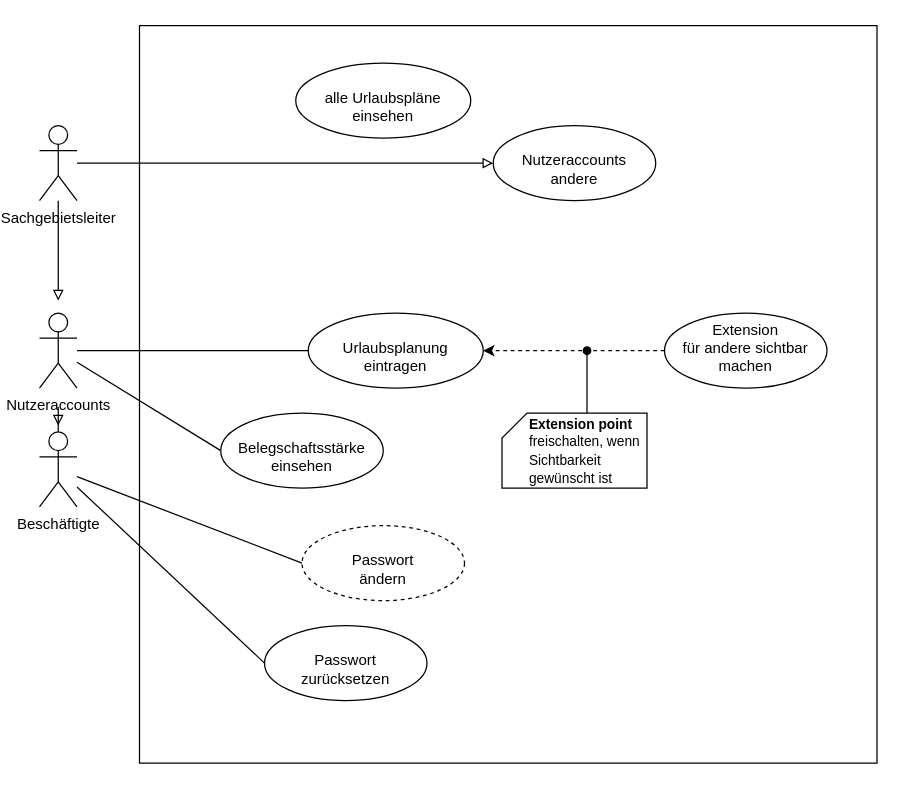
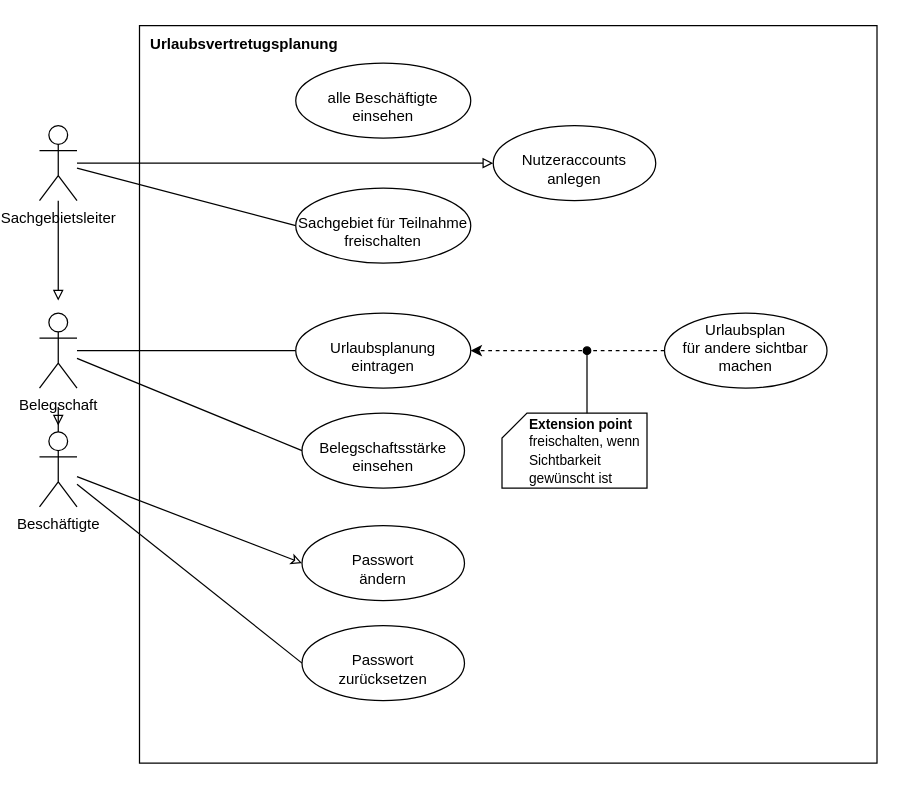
none -> (244, 44)
(383, 90) -> (383, 90)
(574, 152) -> (574, 152)
none -> (186, 197)
none -> (383, 226)
(746, 349) -> (746, 349)
(396, 351) -> (383, 351)
(59, 406) -> (59, 406)
(302, 451) -> (383, 451)
(296, 561) -> (293, 560)
(383, 563) -> (383, 563)
(346, 663) -> (383, 663)
